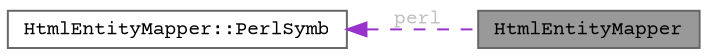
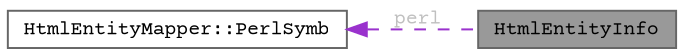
(589, 29) -> (577, 29)
